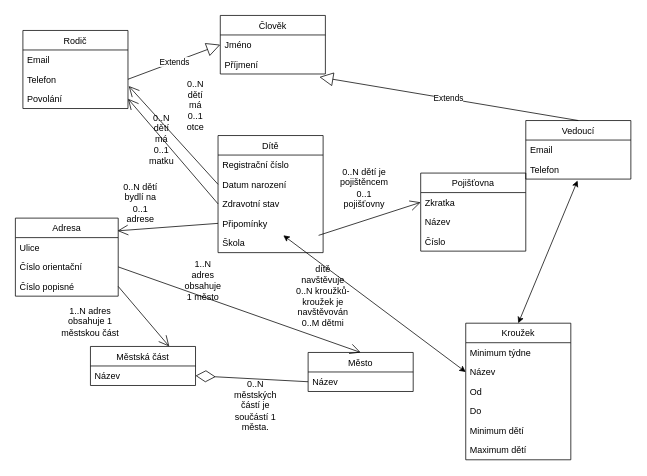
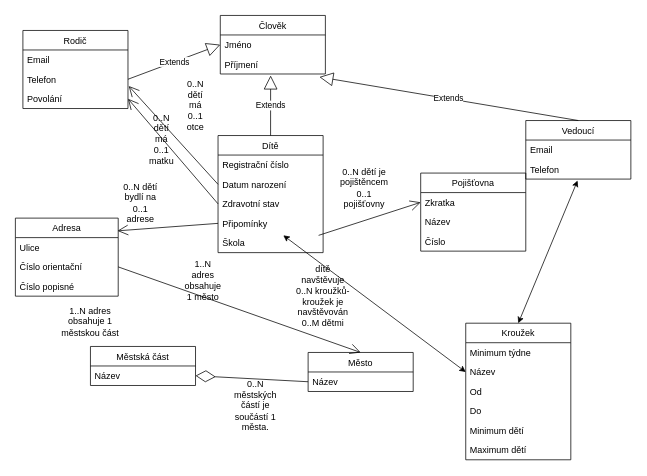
none -> (270, 111)
(143, 315) -> none
